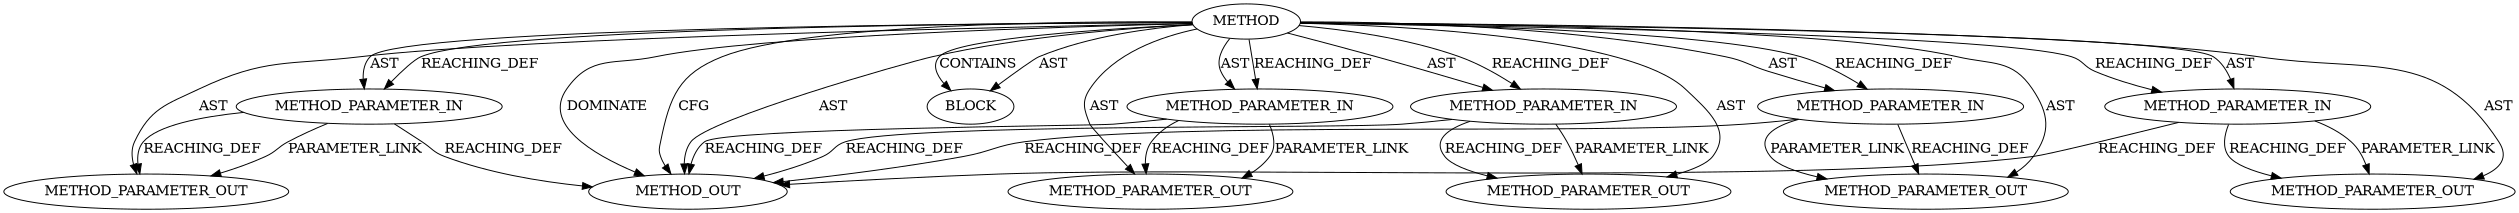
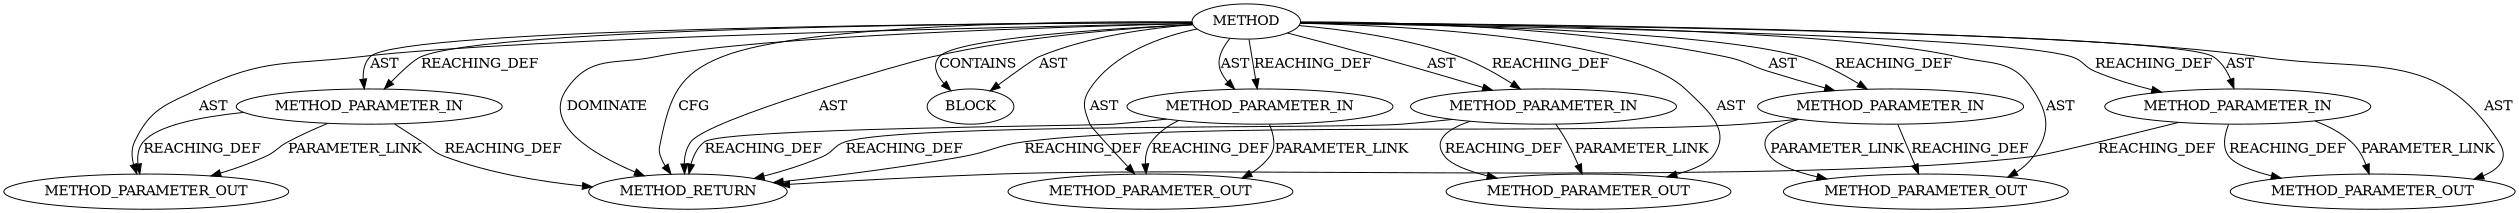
(688, 192) -> (688, 192)
